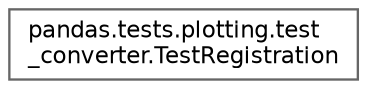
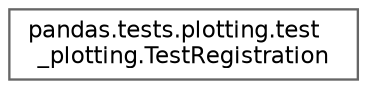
(184, 44) -> (184, 44)
